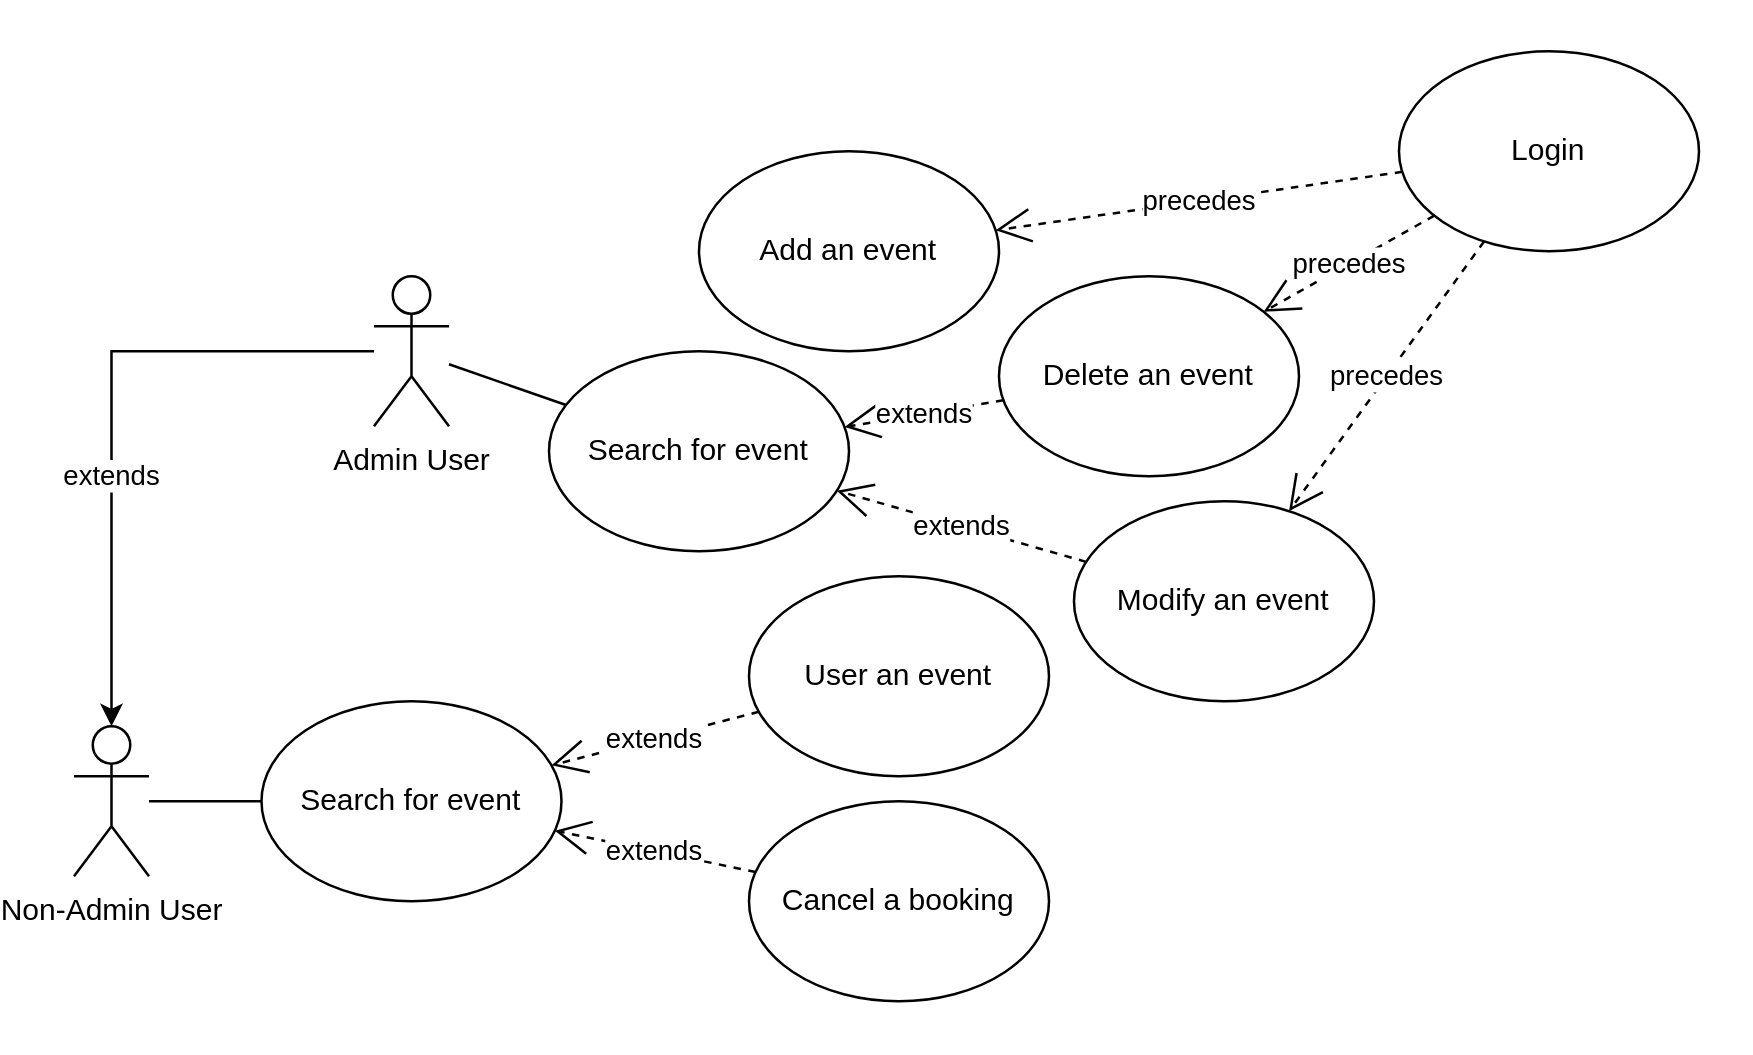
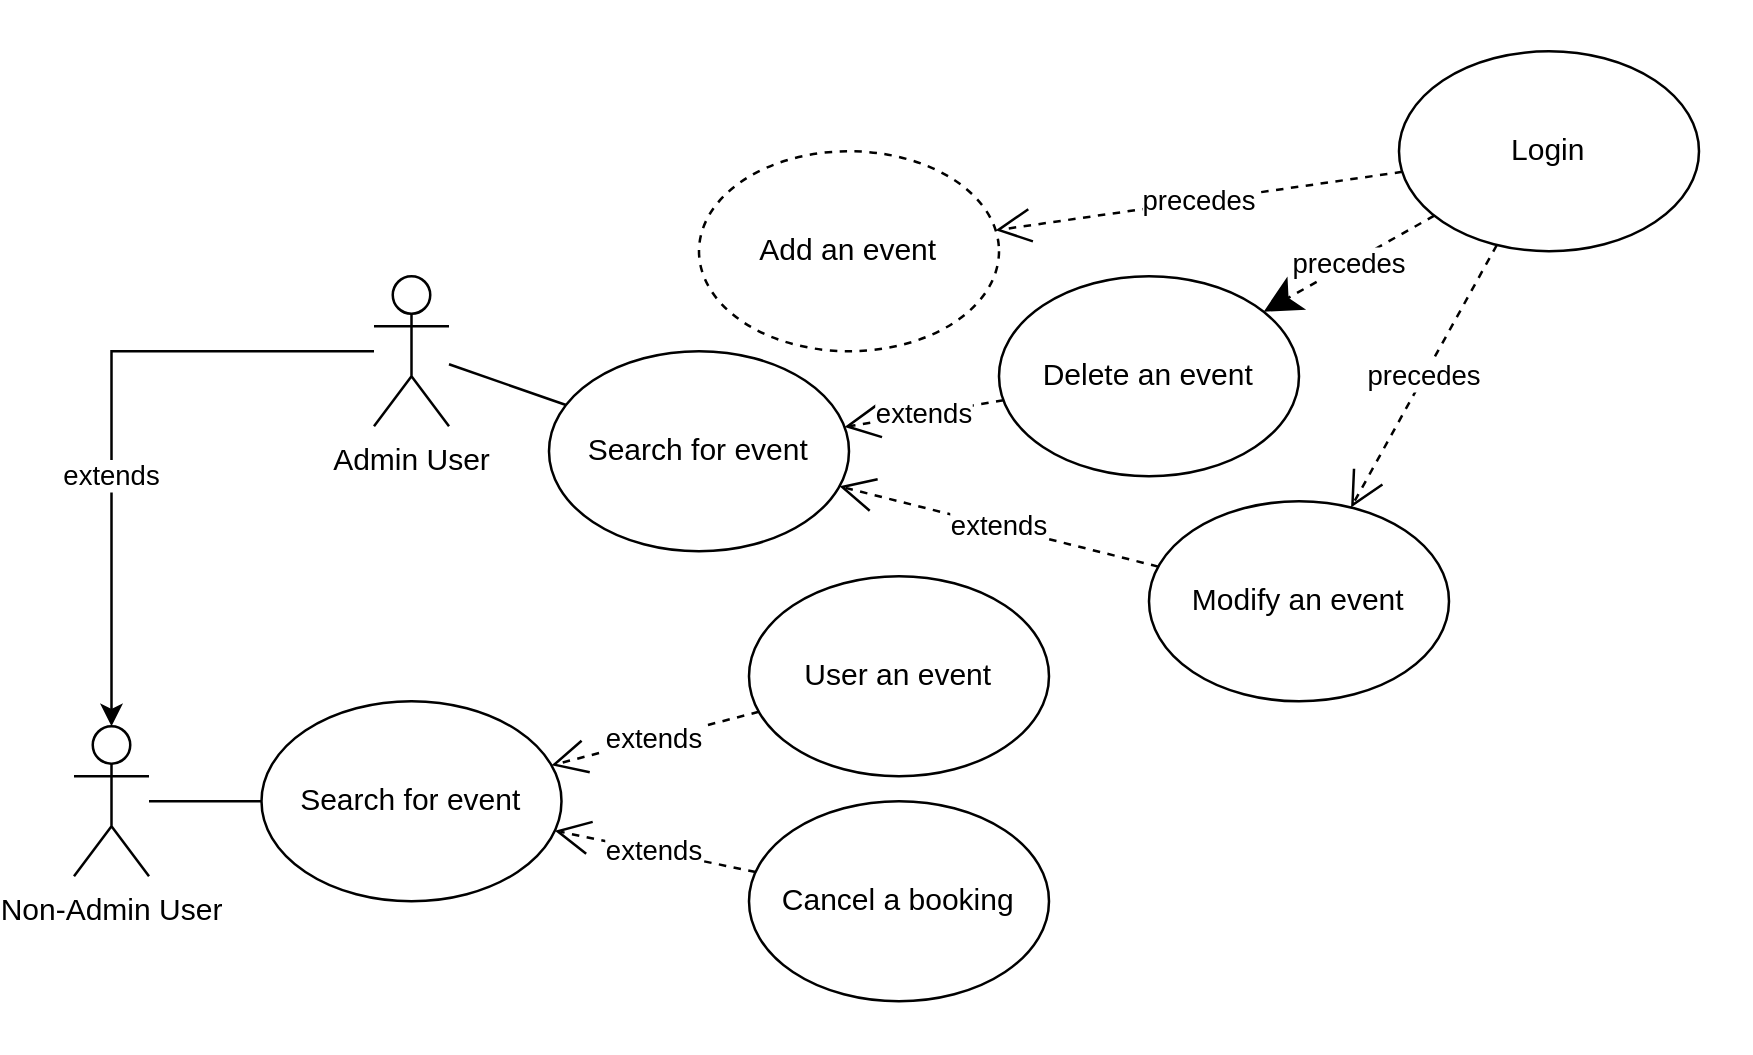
(849, 251) -> (849, 251)
(1280, 303) -> (1289, 297)
(1224, 601) -> (1299, 601)
